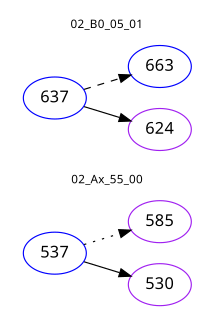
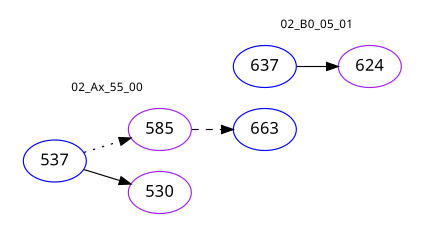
(102, 84) -> (208, 130)
